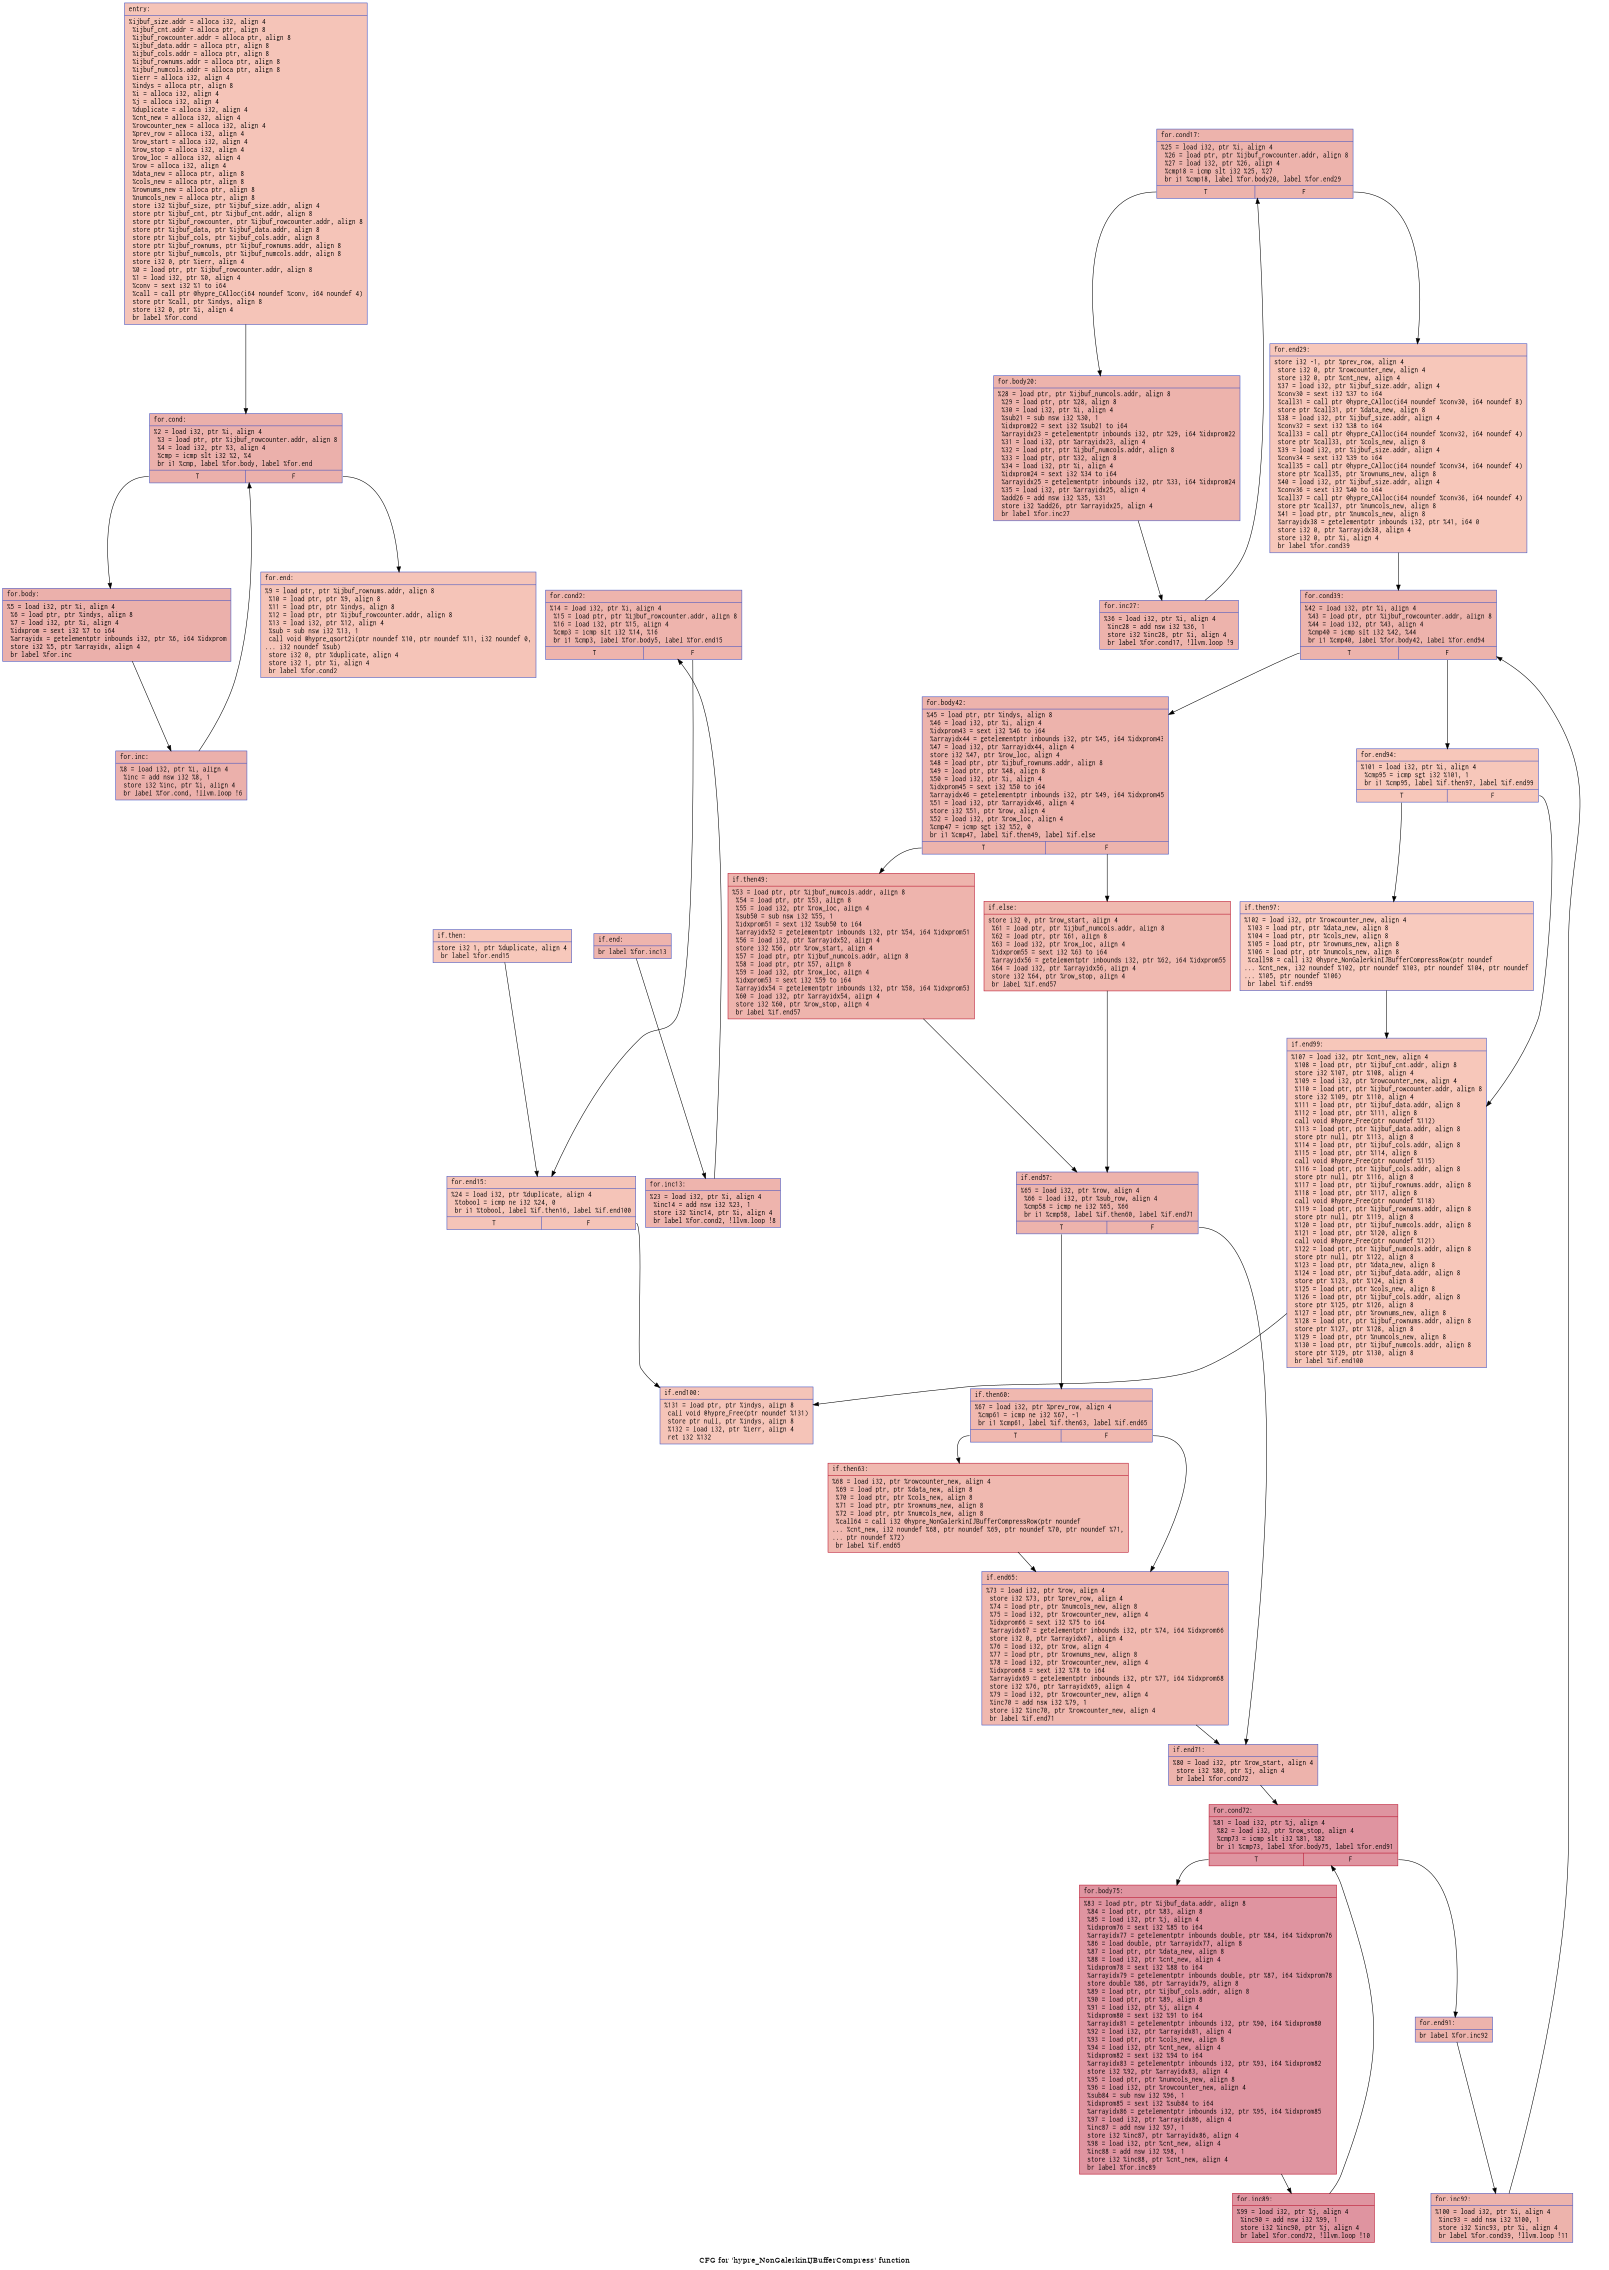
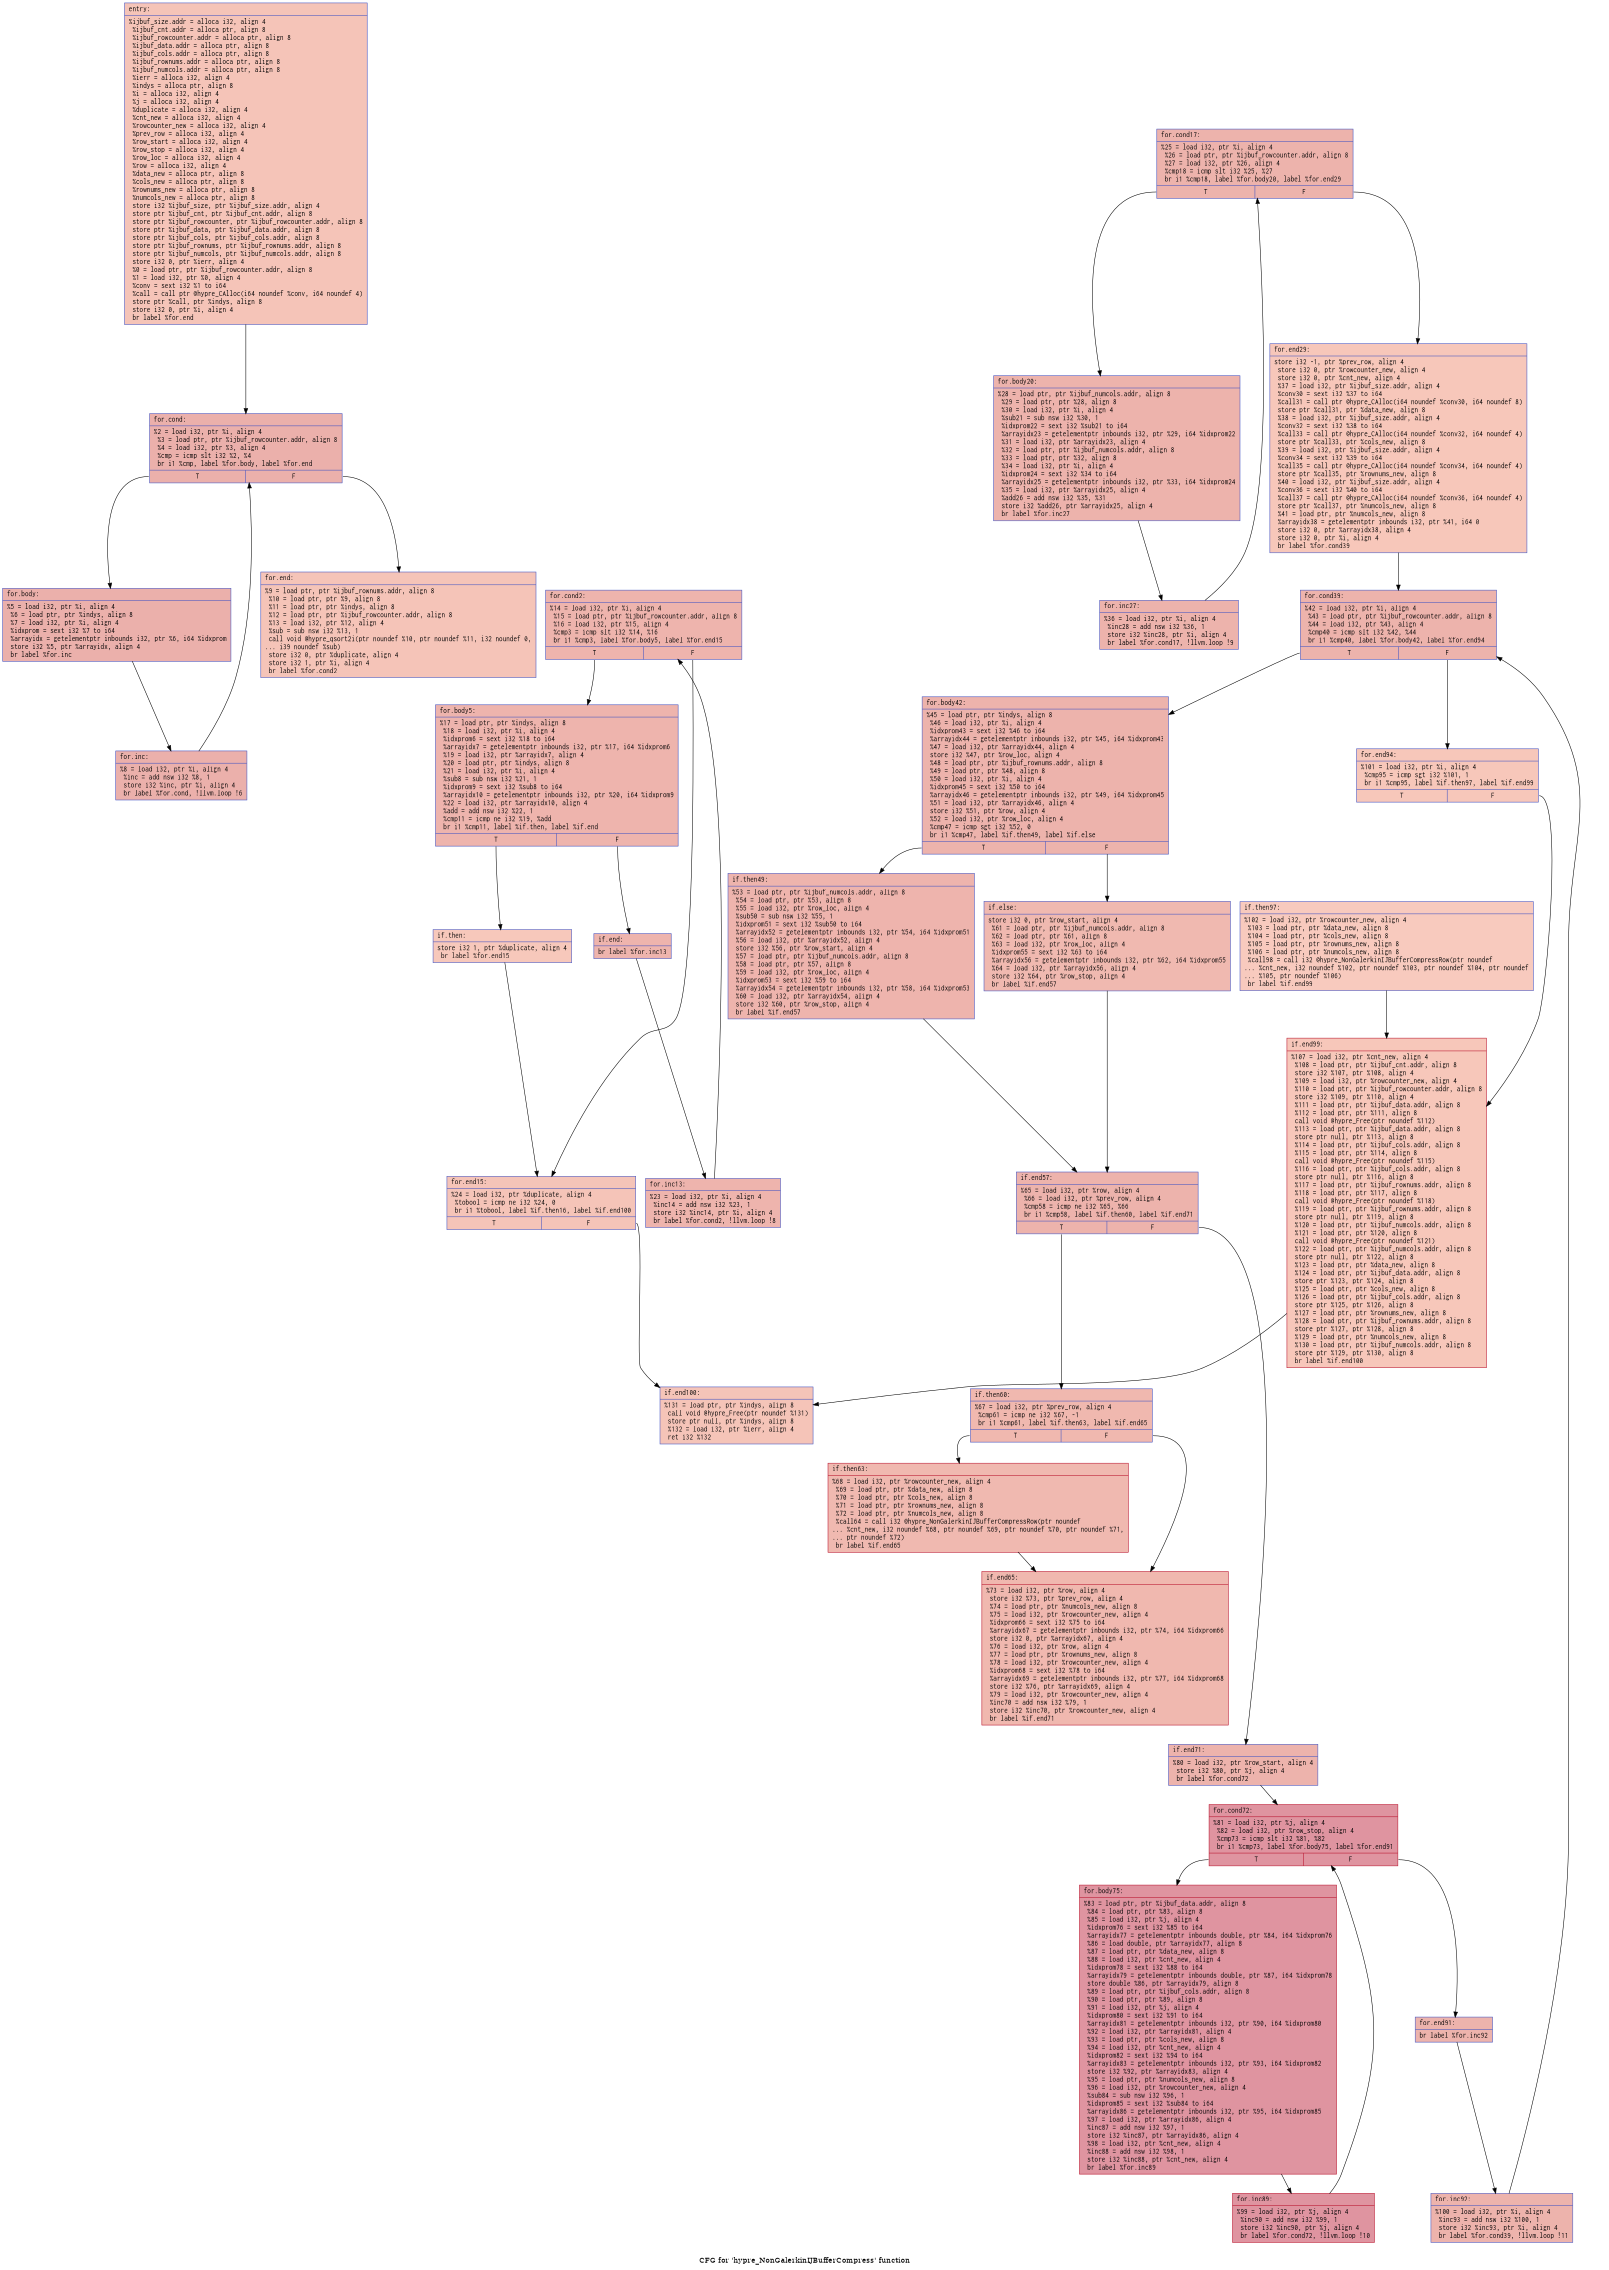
(163, 318) -> (161, 318)
(303, 647) -> (303, 647)
none -> (557, 775)
(1399, 850) -> none
(851, 946) -> (851, 946)
(1107, 946) -> (1107, 946)
(1089, 1198) -> (1091, 1198)
(1387, 1203) -> (1387, 1203)
(1105, 1648) -> (1105, 1648)
(1206, 1733) -> none
